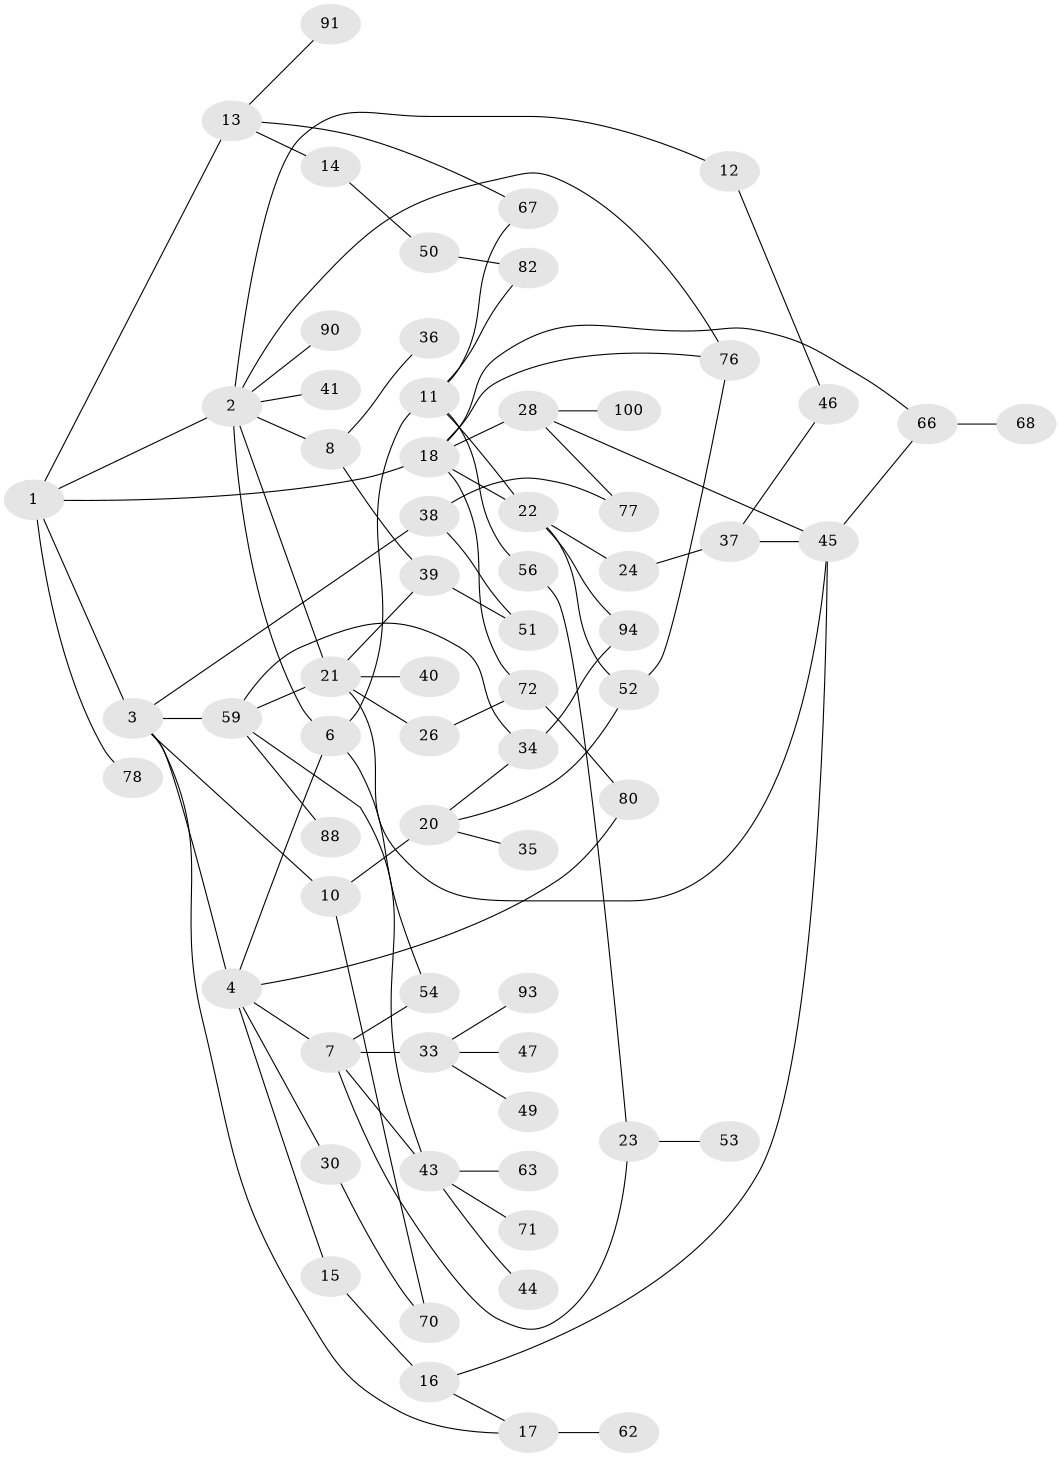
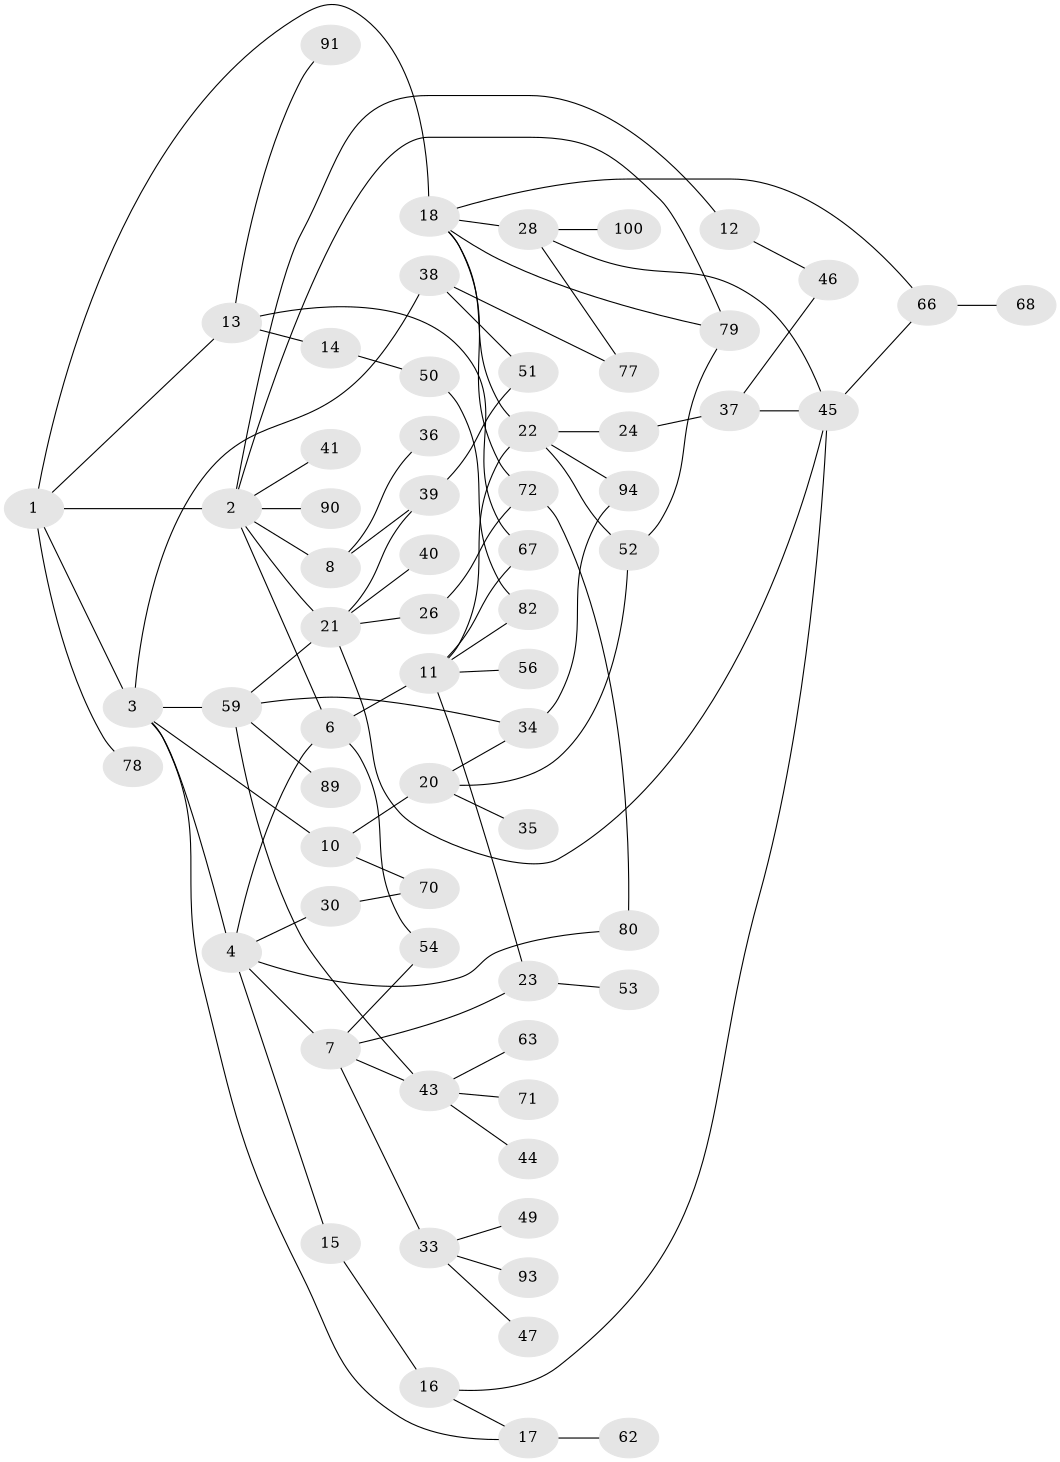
(730, 360) -> (730, 331)
(331, 837) -> (331, 788)
(600, 865) -> (482, 826)
